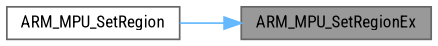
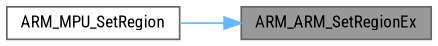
(336, 23) -> (336, 23)
